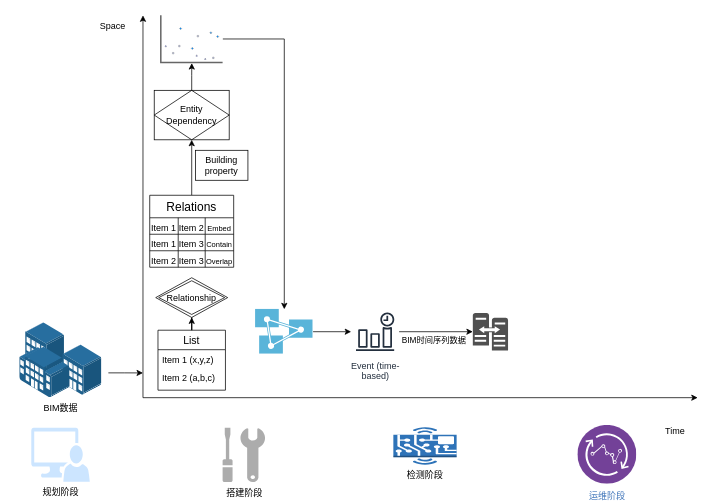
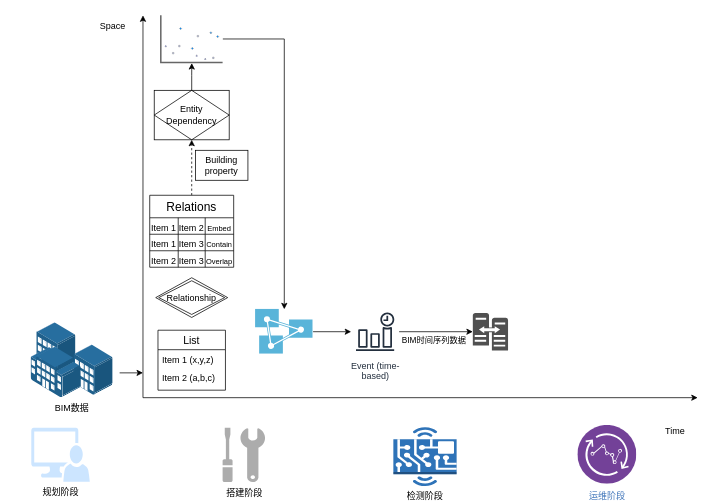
(192, 170) -> (192, 170)
(192, 321) -> none
(60, 360) -> (72, 360)
(425, 446) -> (425, 457)
